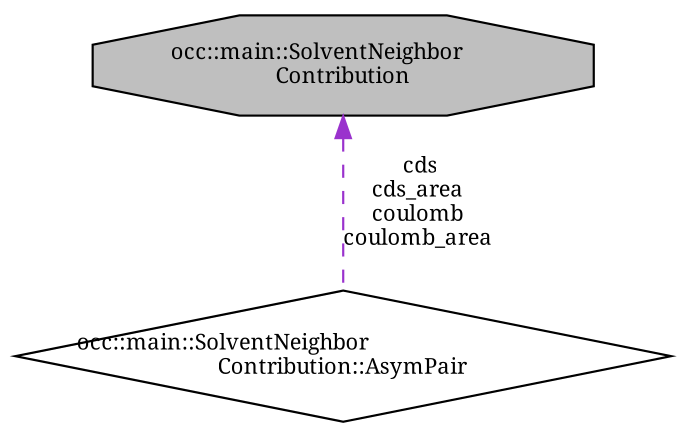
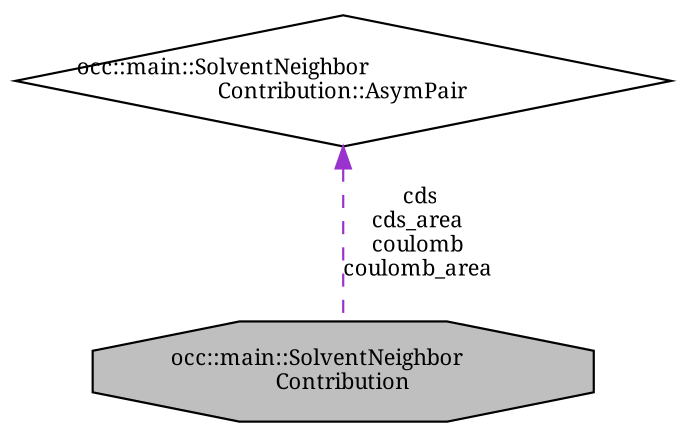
(343, 214) -> (343, 245)
